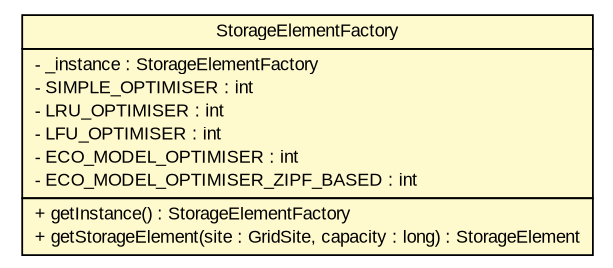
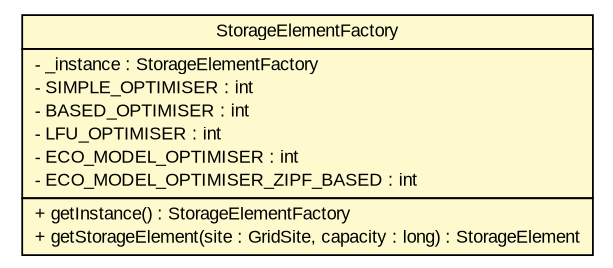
(130, 111) -> (142, 111)
